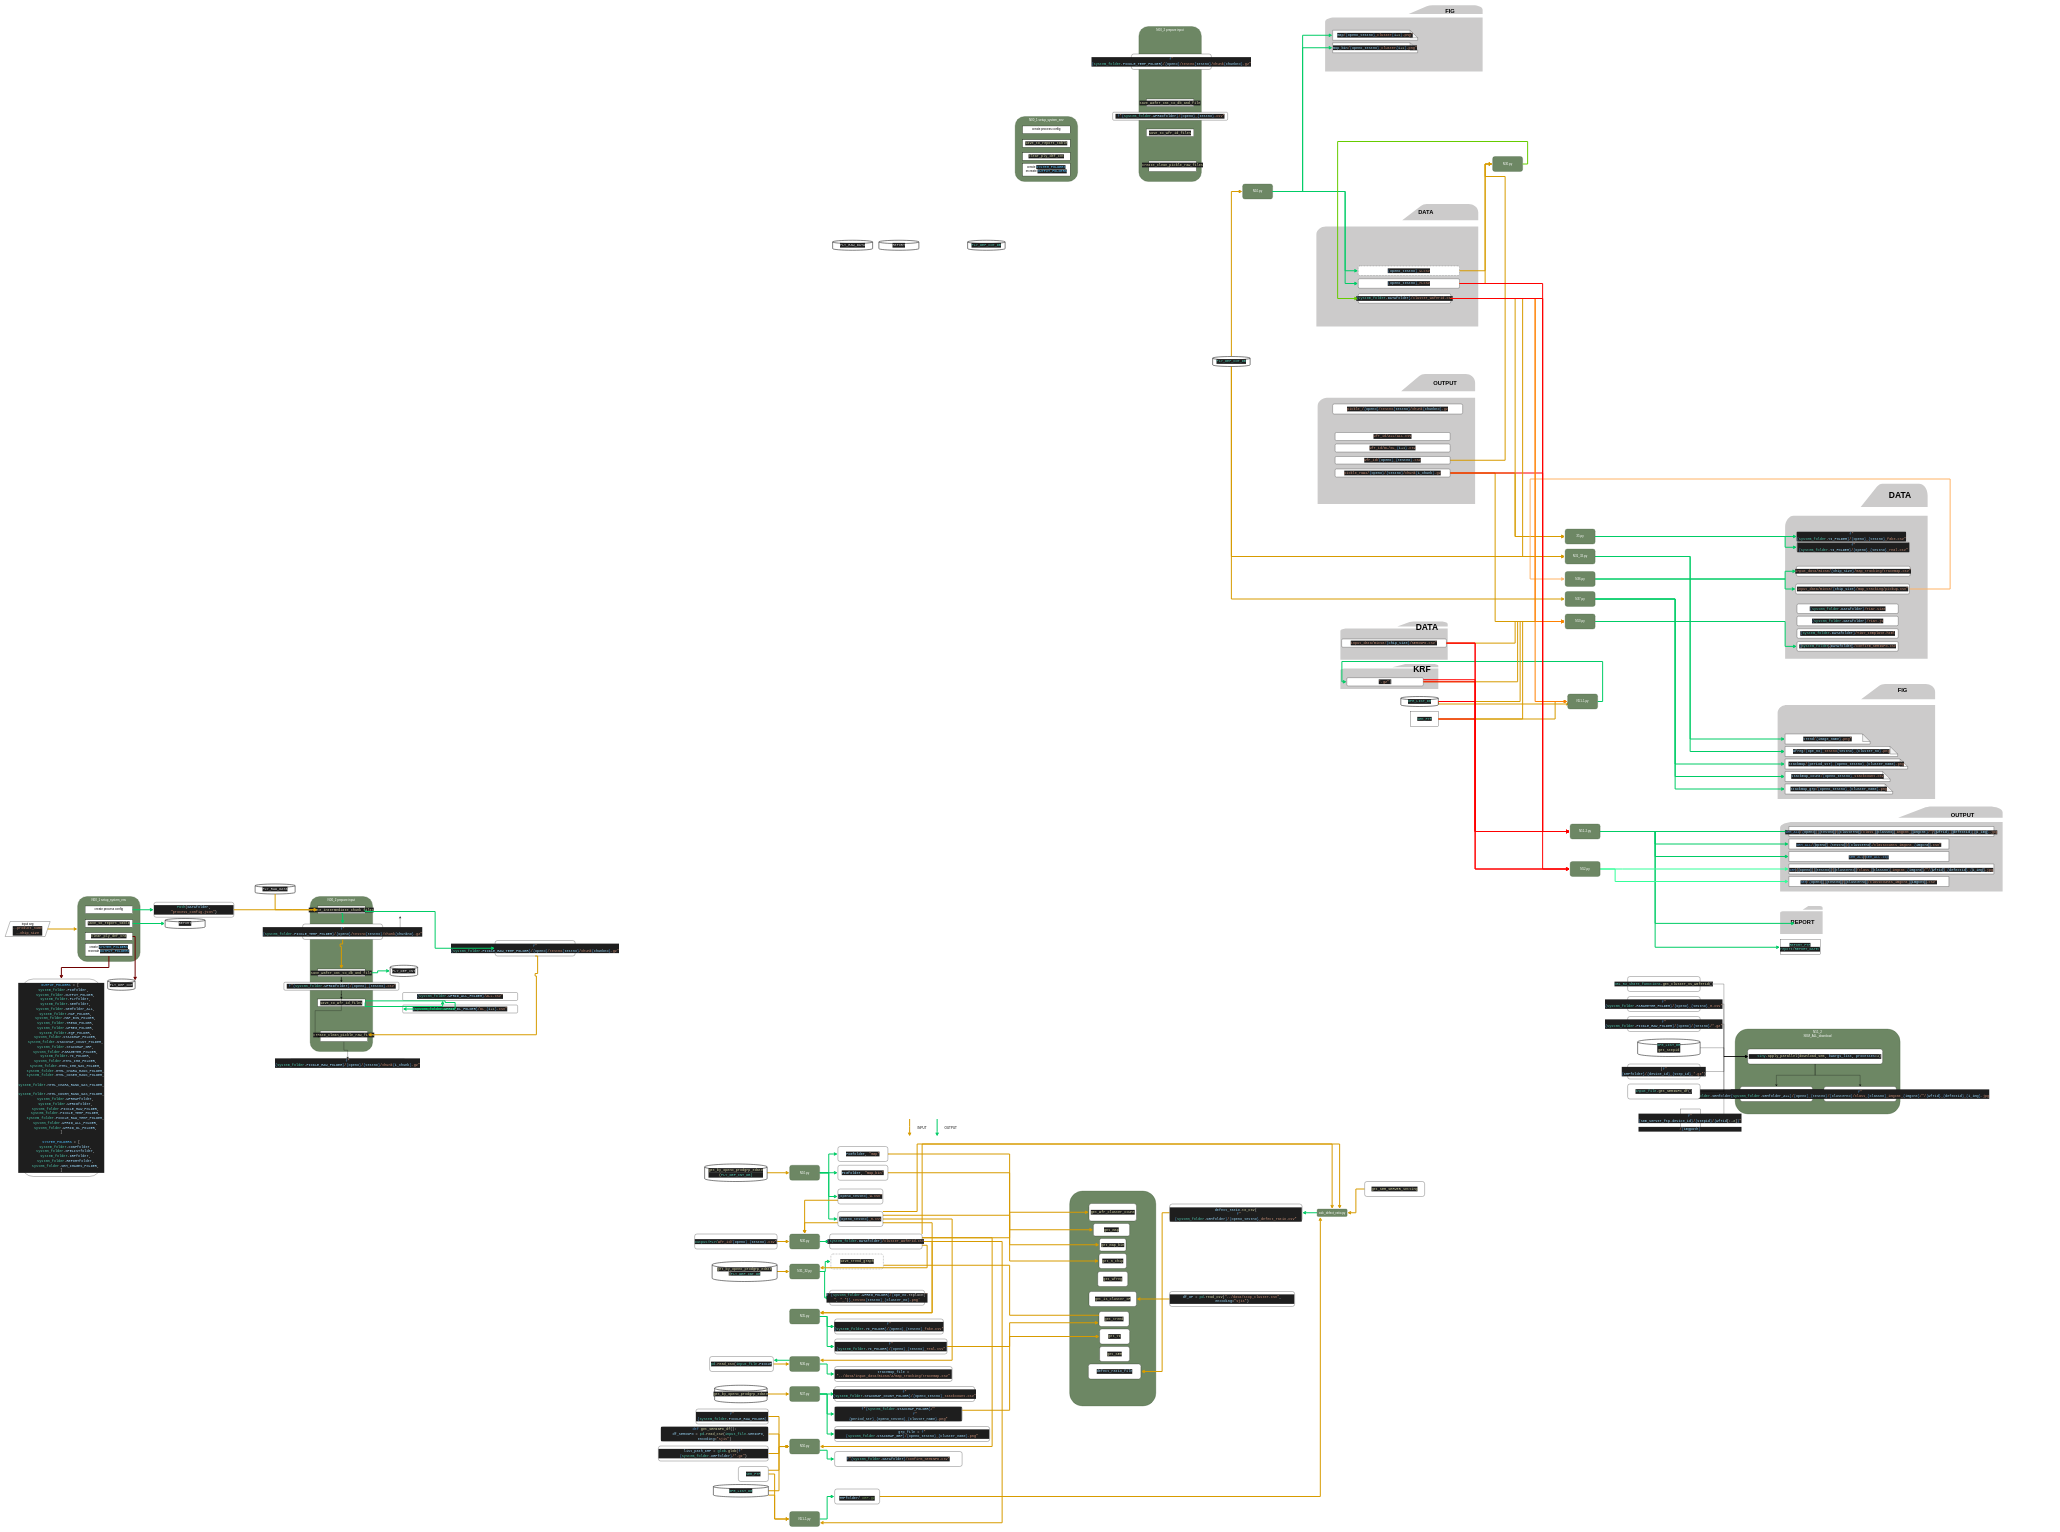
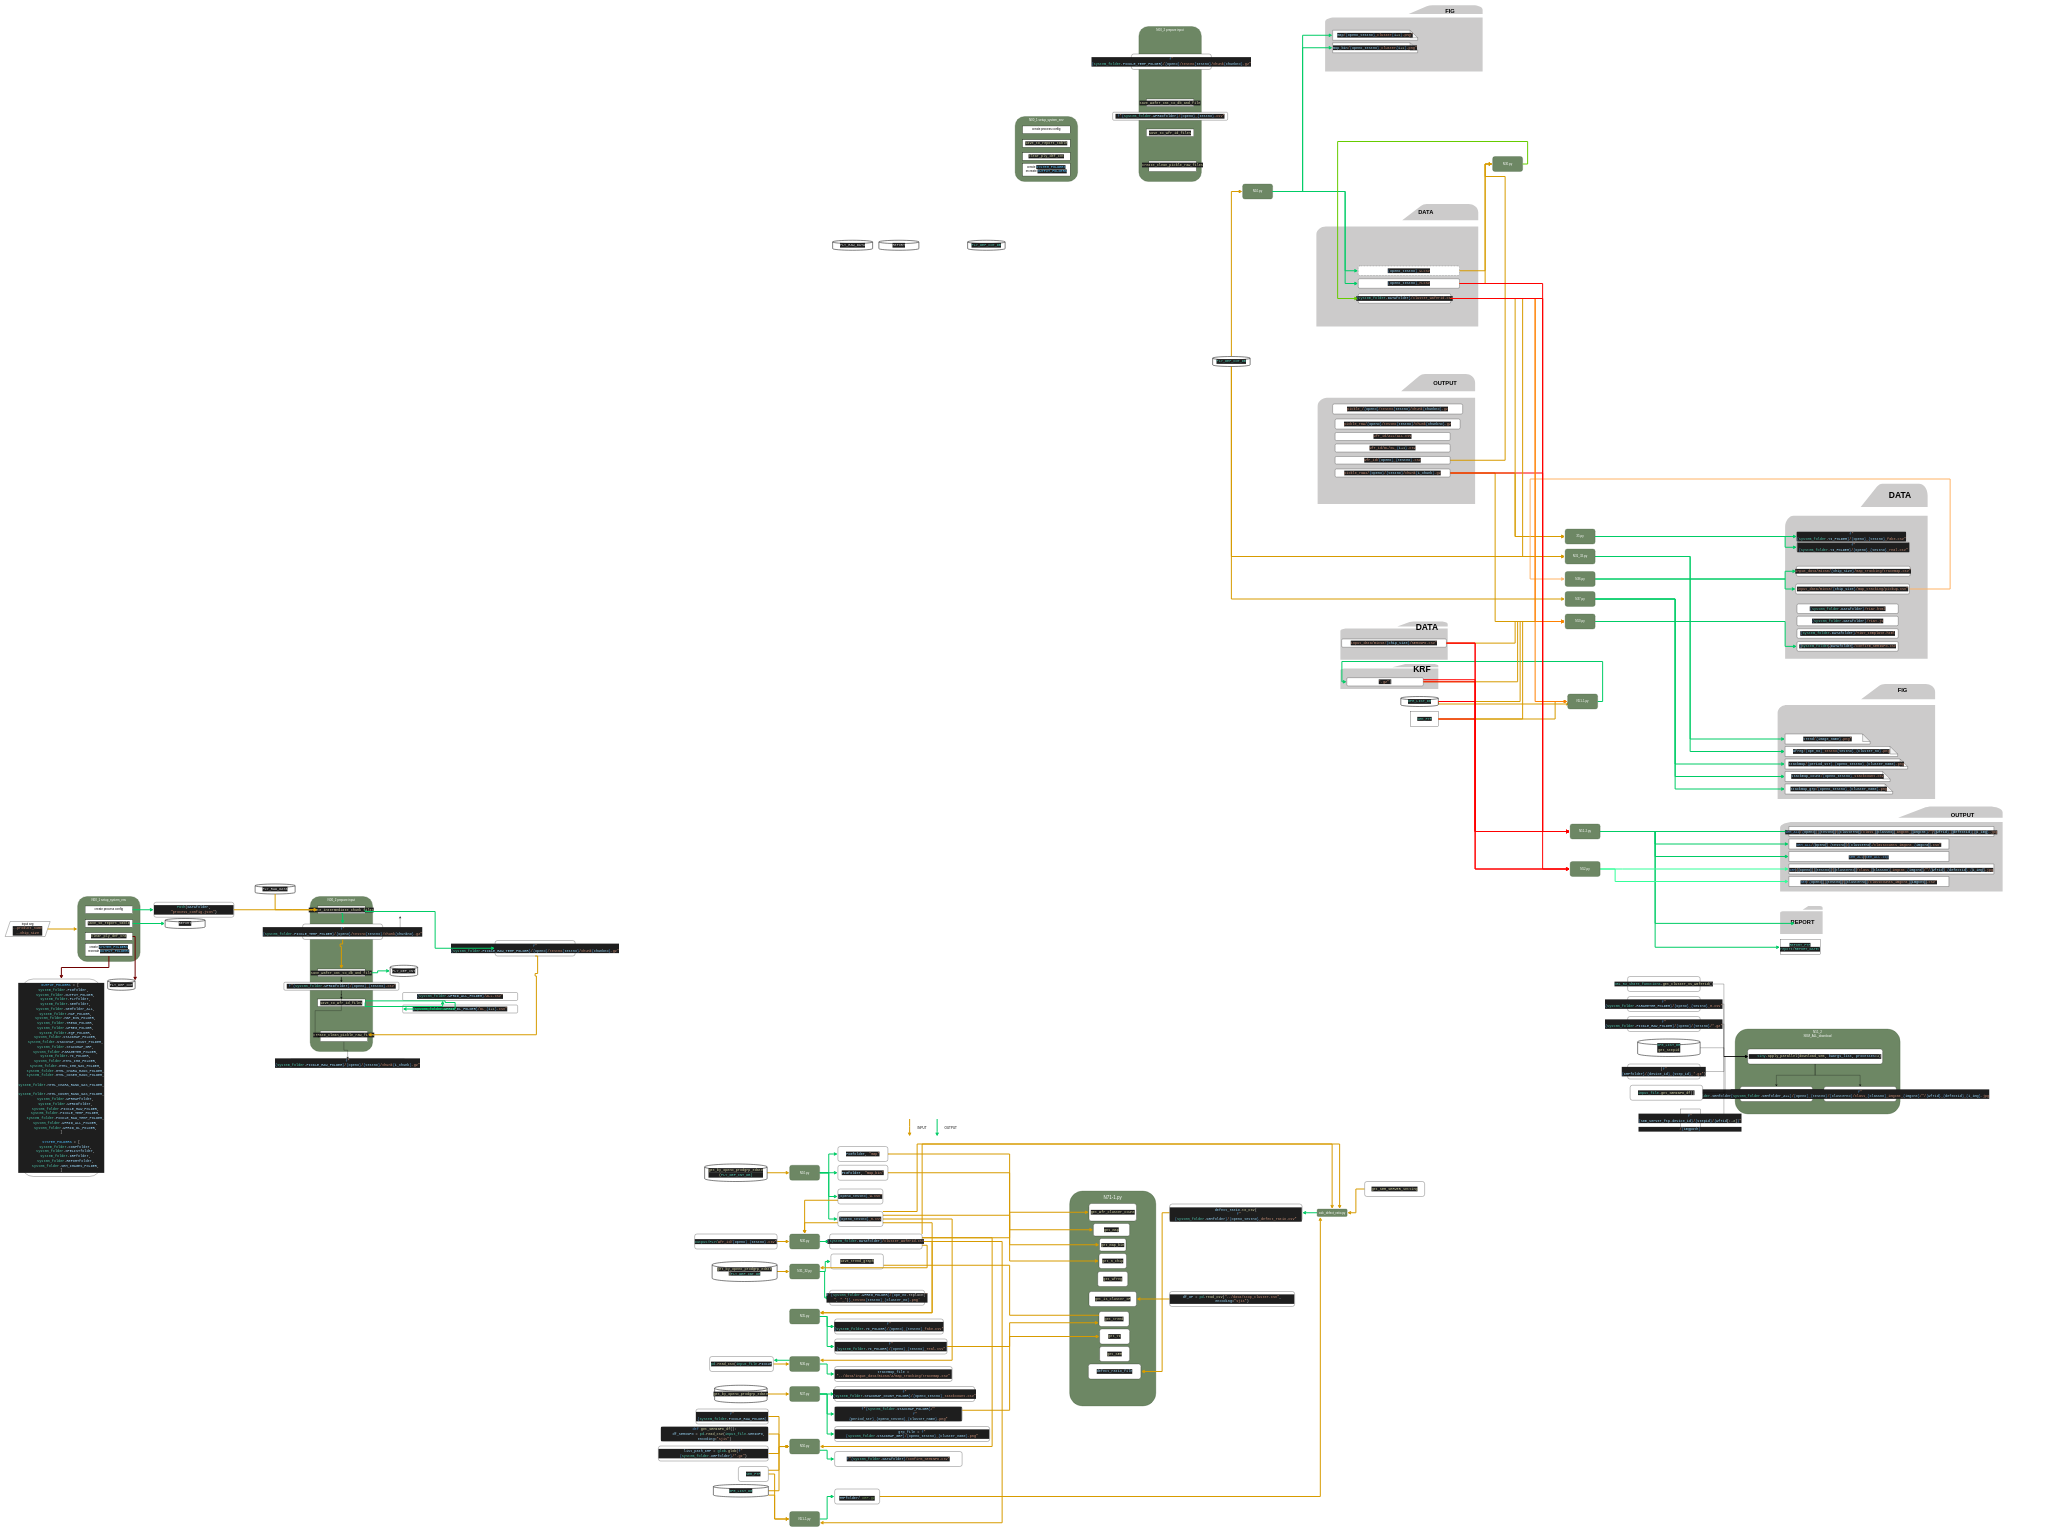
none -> (1398, 424)
(1848, 609) -> (1848, 609)
(1664, 1091) -> (1666, 1093)
none -> (1113, 1197)
(857, 1261) -> (857, 1261)
